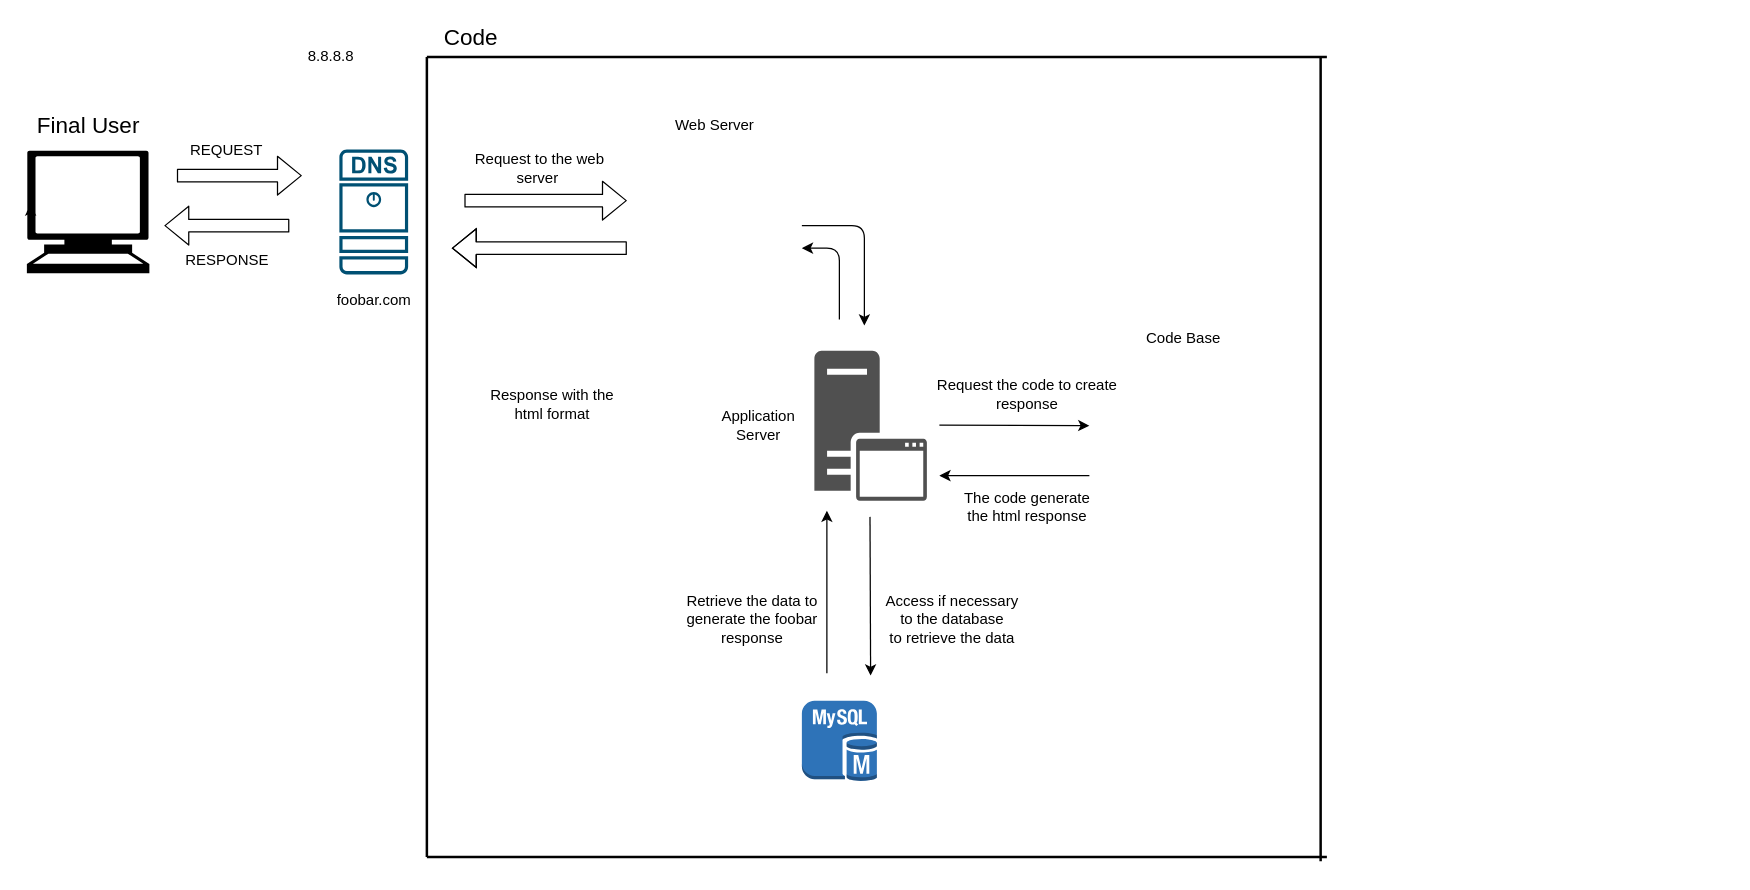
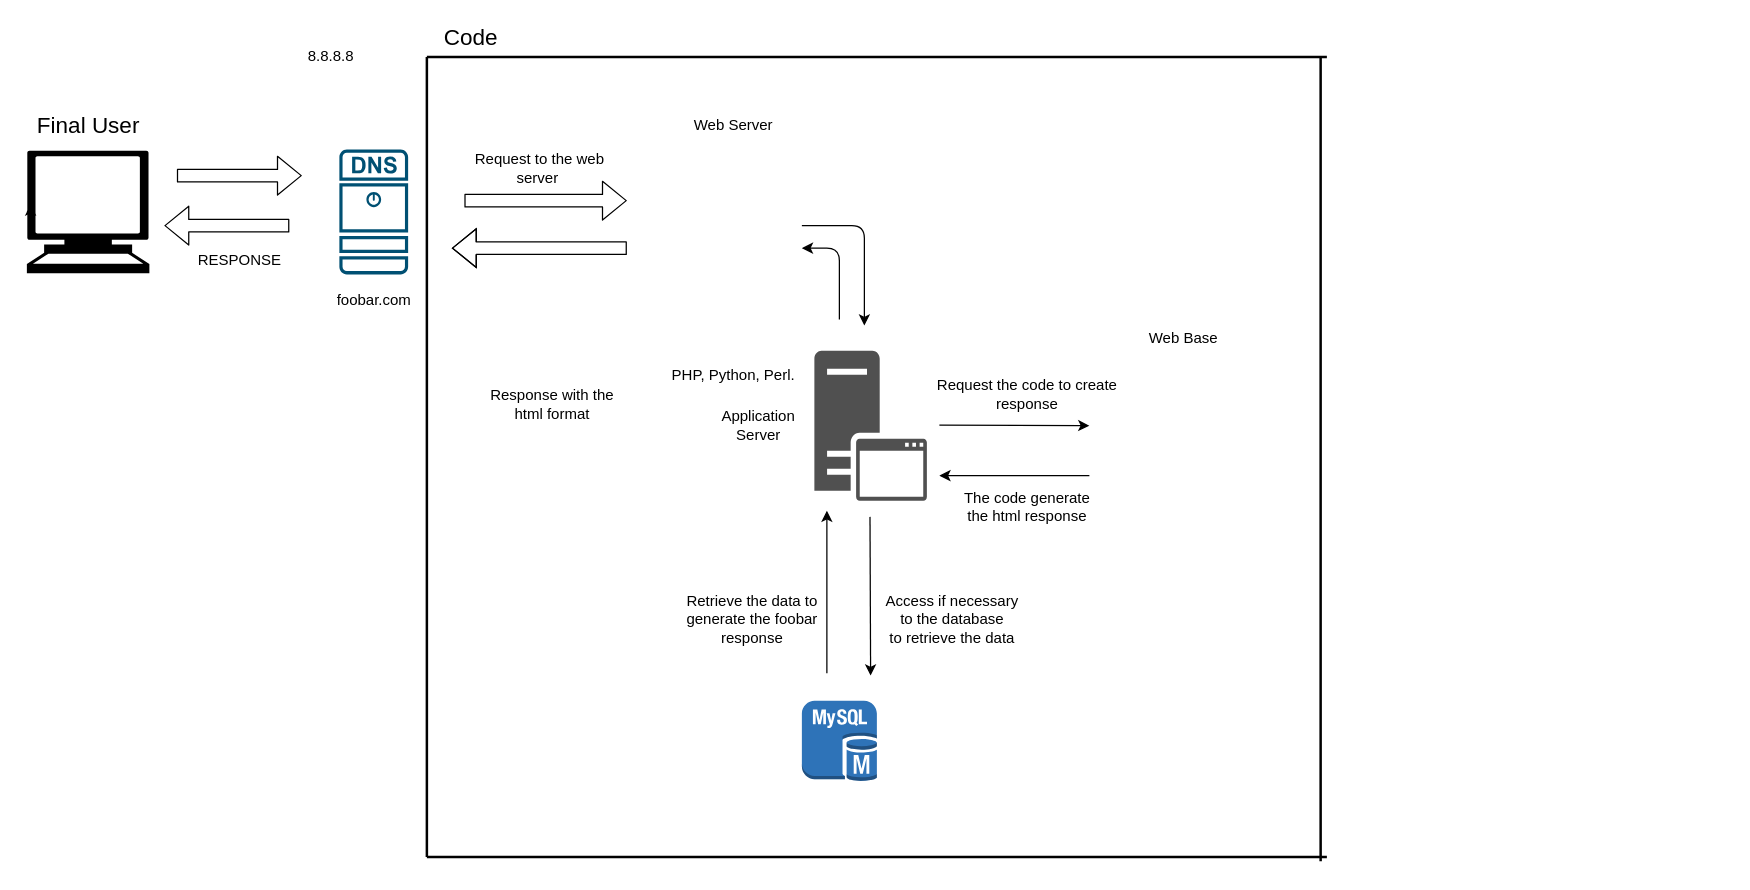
(714, 126) -> (733, 126)
(227, 151) -> none
(227, 261) -> (239, 261)
(1184, 338) -> (1184, 338)
none -> (733, 376)
